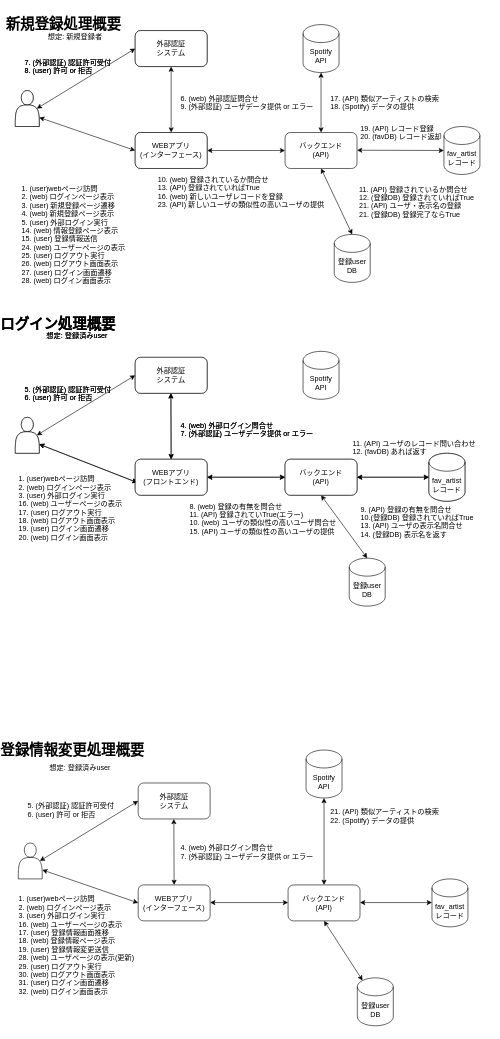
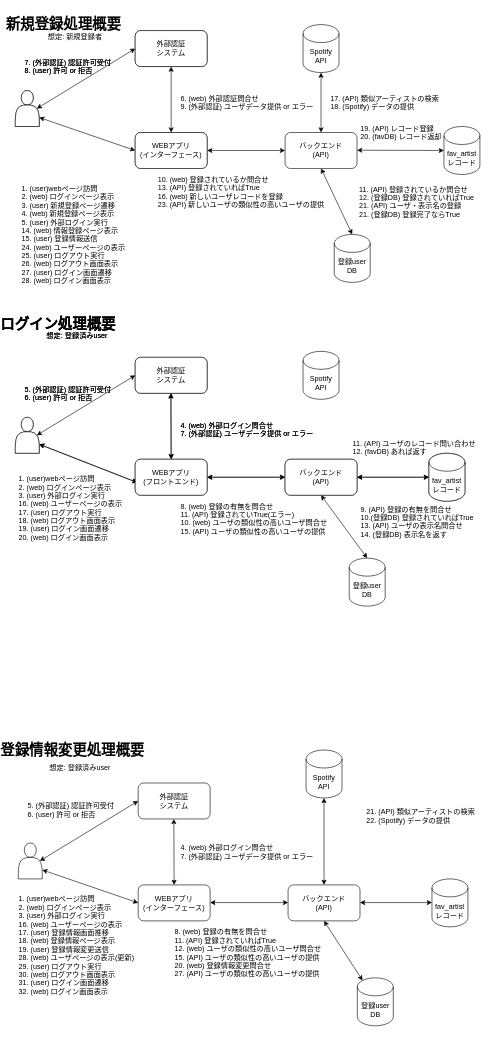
(264, 521) -> (255, 521)
(386, 816) -> (422, 816)
none -> (249, 957)
